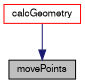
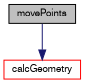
(42, 37) -> (42, 37)
